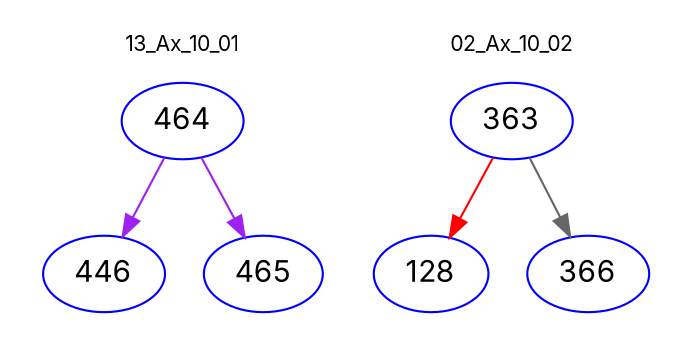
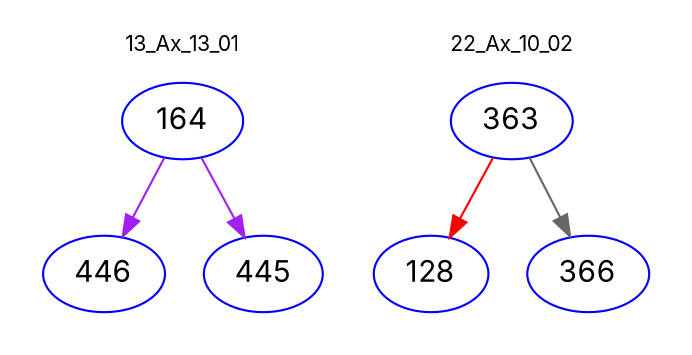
(183, 46) -> (183, 46)
(512, 46) -> (512, 46)
(183, 121) -> (183, 121)
(263, 274) -> (263, 274)
